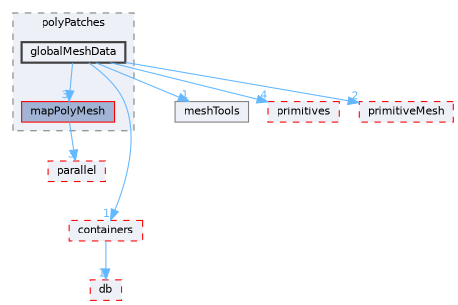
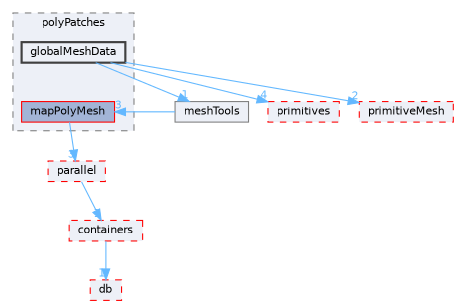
(71, 77) -> (150, 112)
(131, 138) -> (89, 196)
